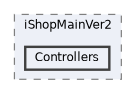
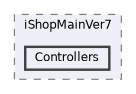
(68, 26) -> (68, 26)
